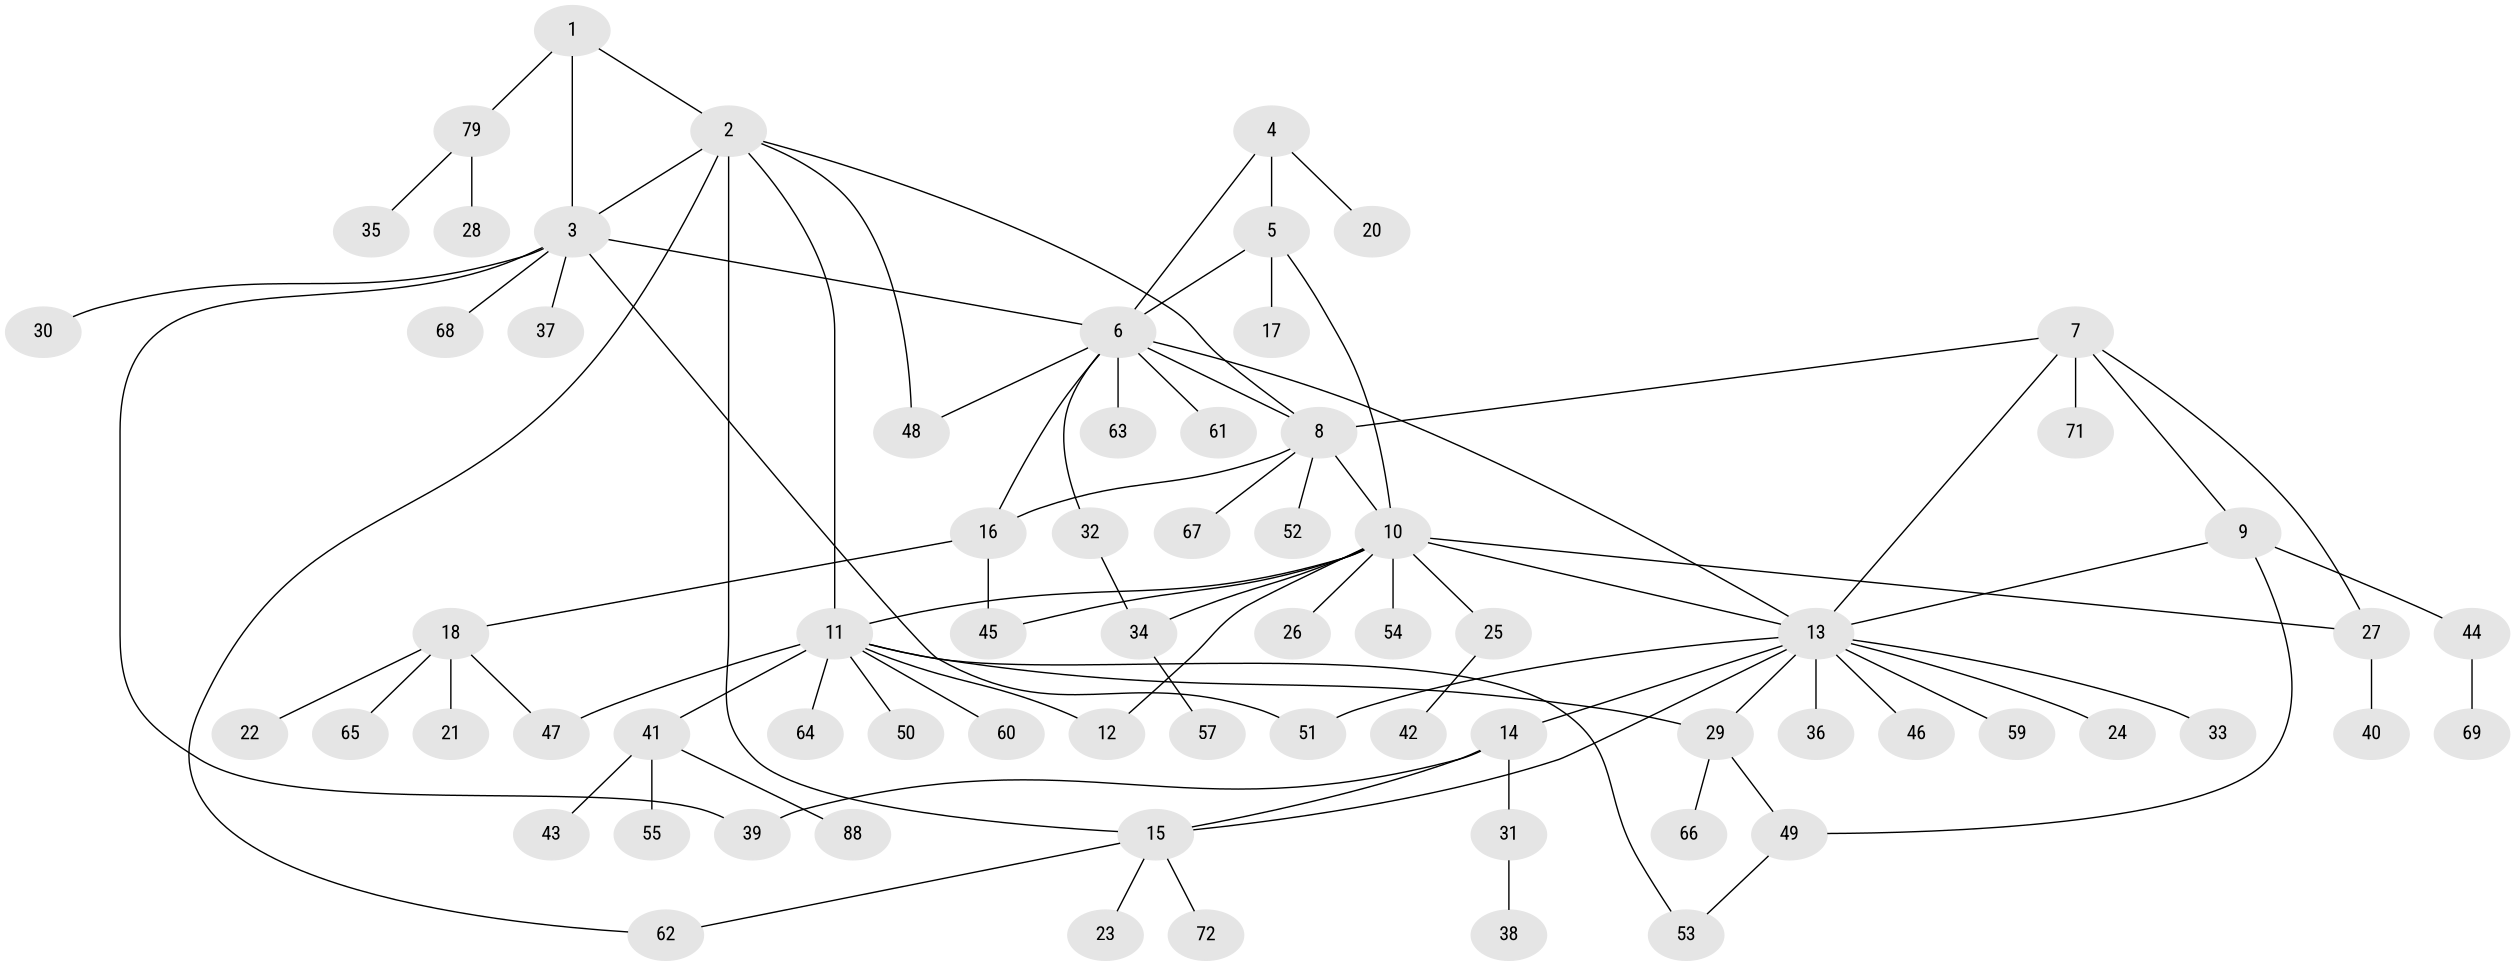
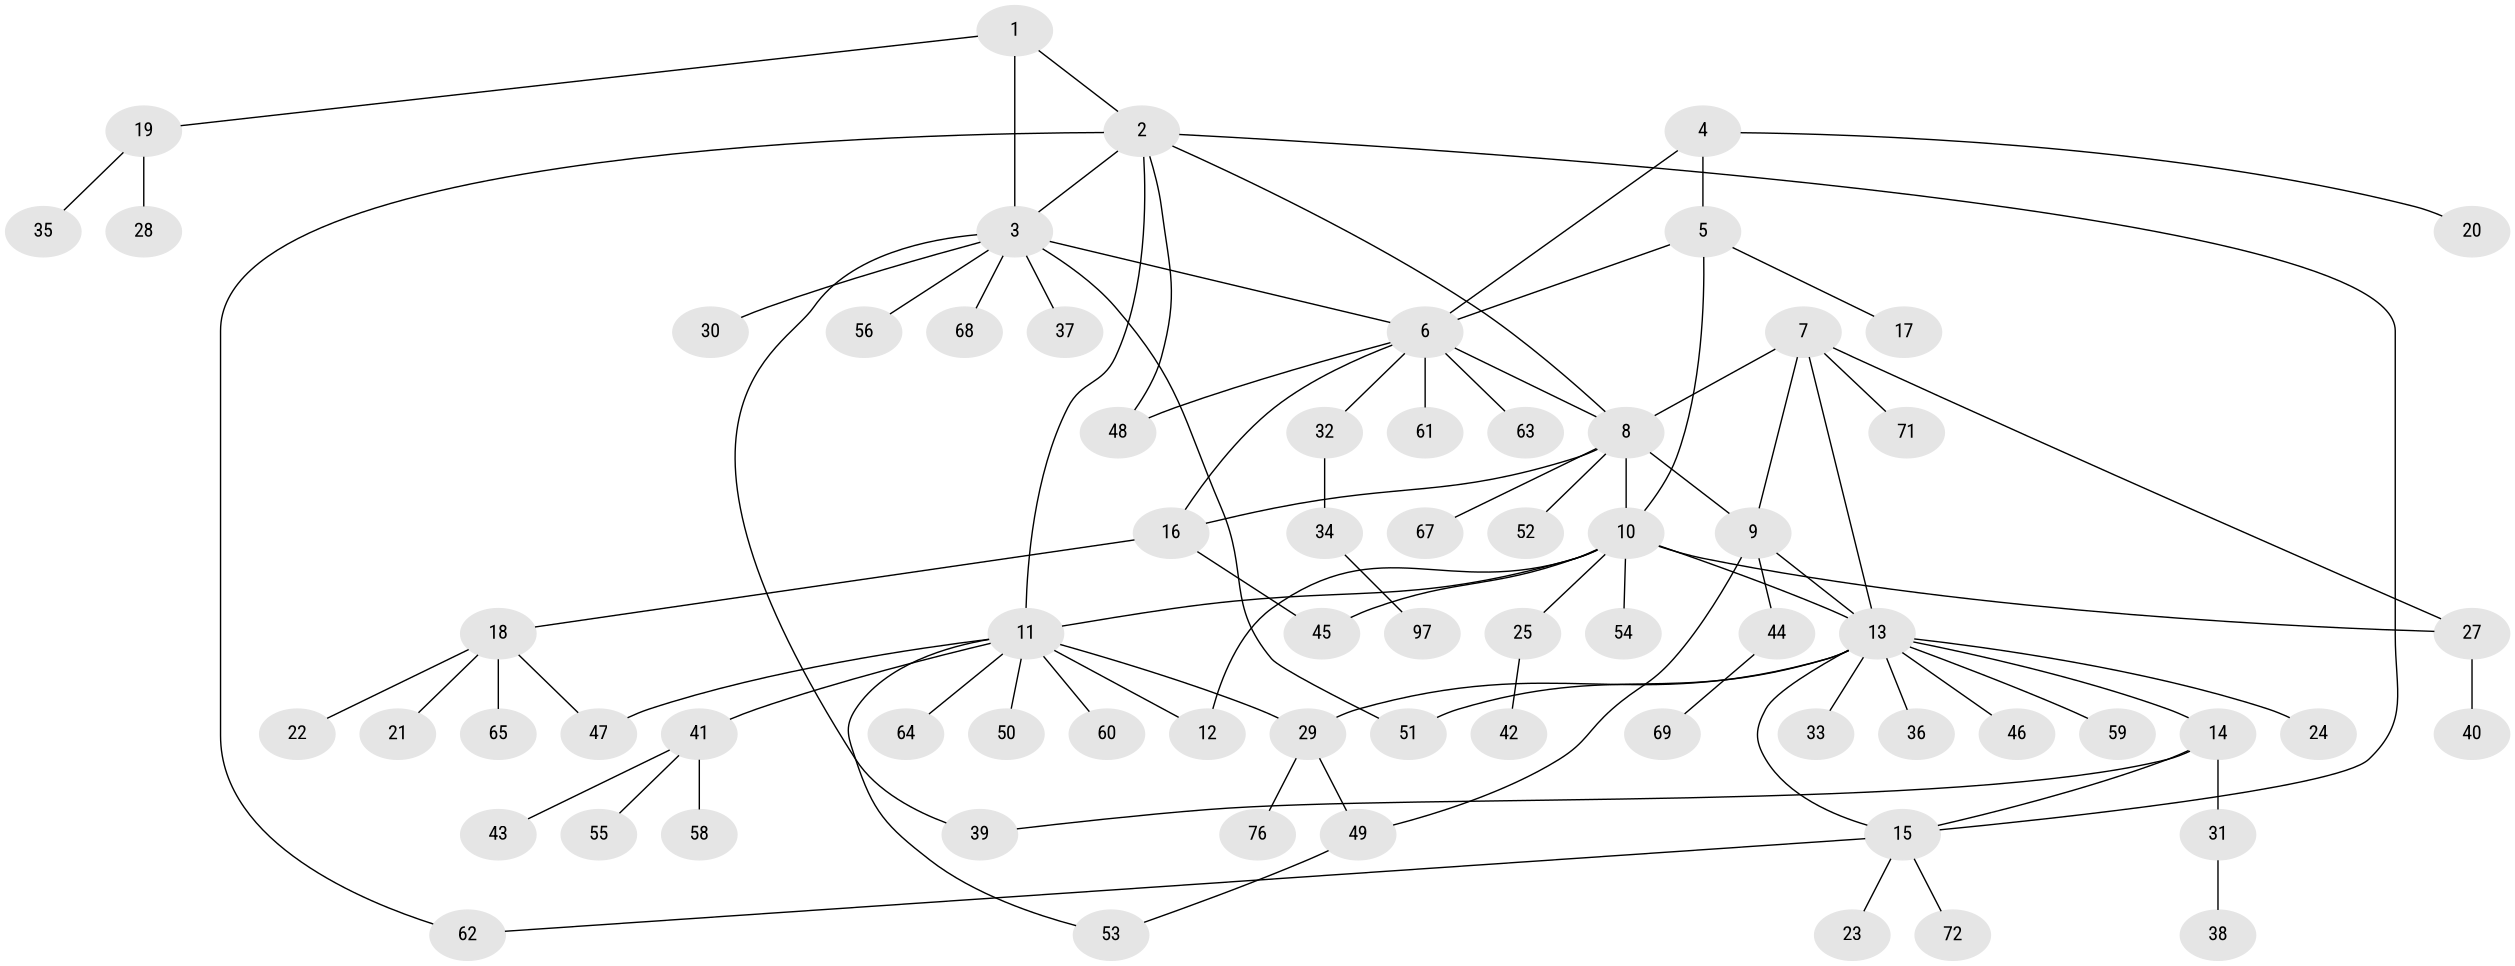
(472, 131) -> (144, 131)
none -> (864, 332)
(1481, 456) -> none
none -> (1690, 483)
(1242, 593) -> none
(1293, 634) -> none
(1207, 734) -> (1422, 634)
(853, 835) -> (699, 835)
(1689, 835) -> (1258, 835)
